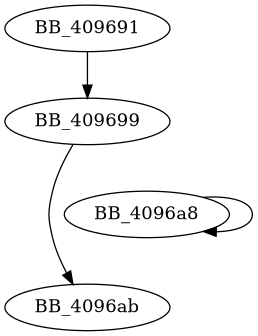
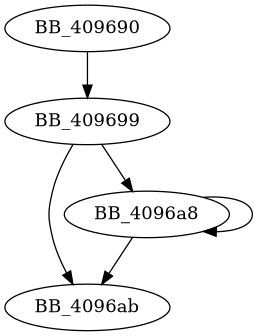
(87, 28) -> (87, 28)
none -> (114, 163)
none -> (121, 256)
